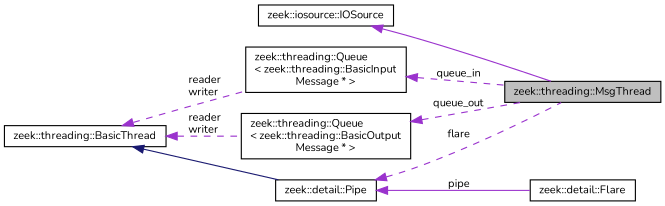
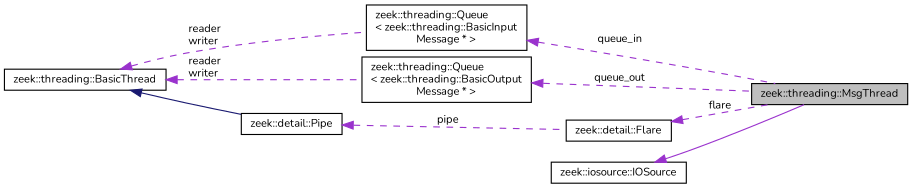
(475, 144) -> (725, 112)
(459, 190) -> (460, 127)
